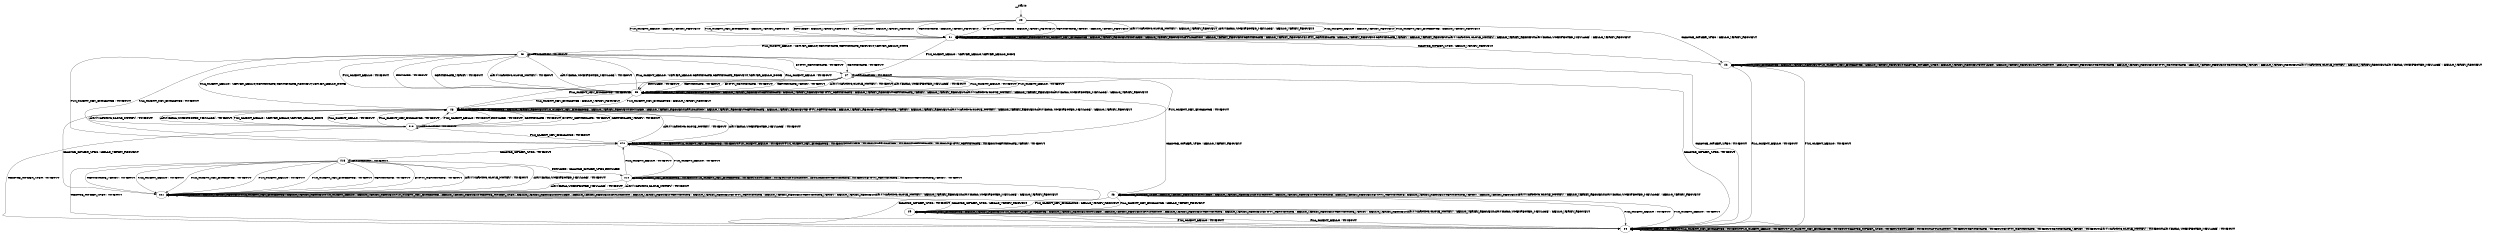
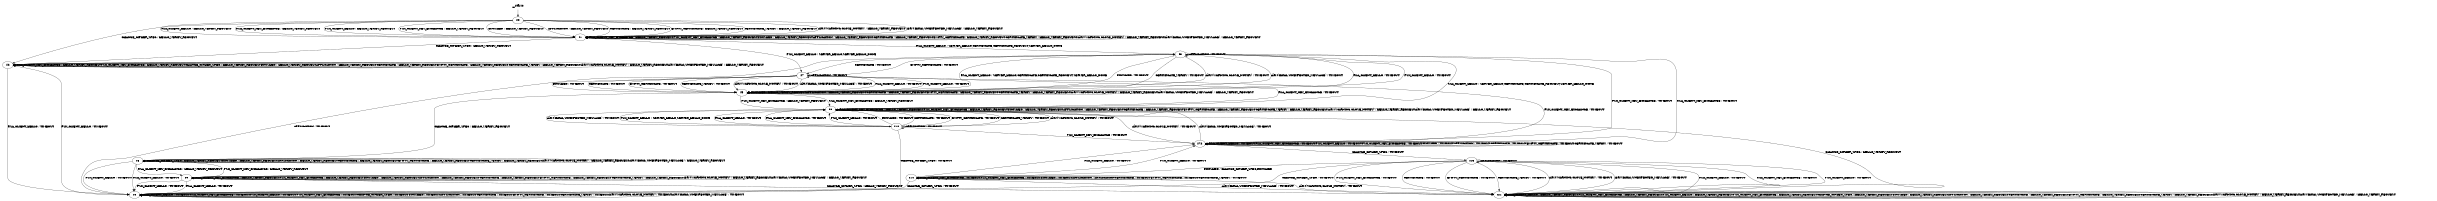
(1387, 82) -> none
(1721, 144) -> (312, 127)
(578, 196) -> (842, 188)
